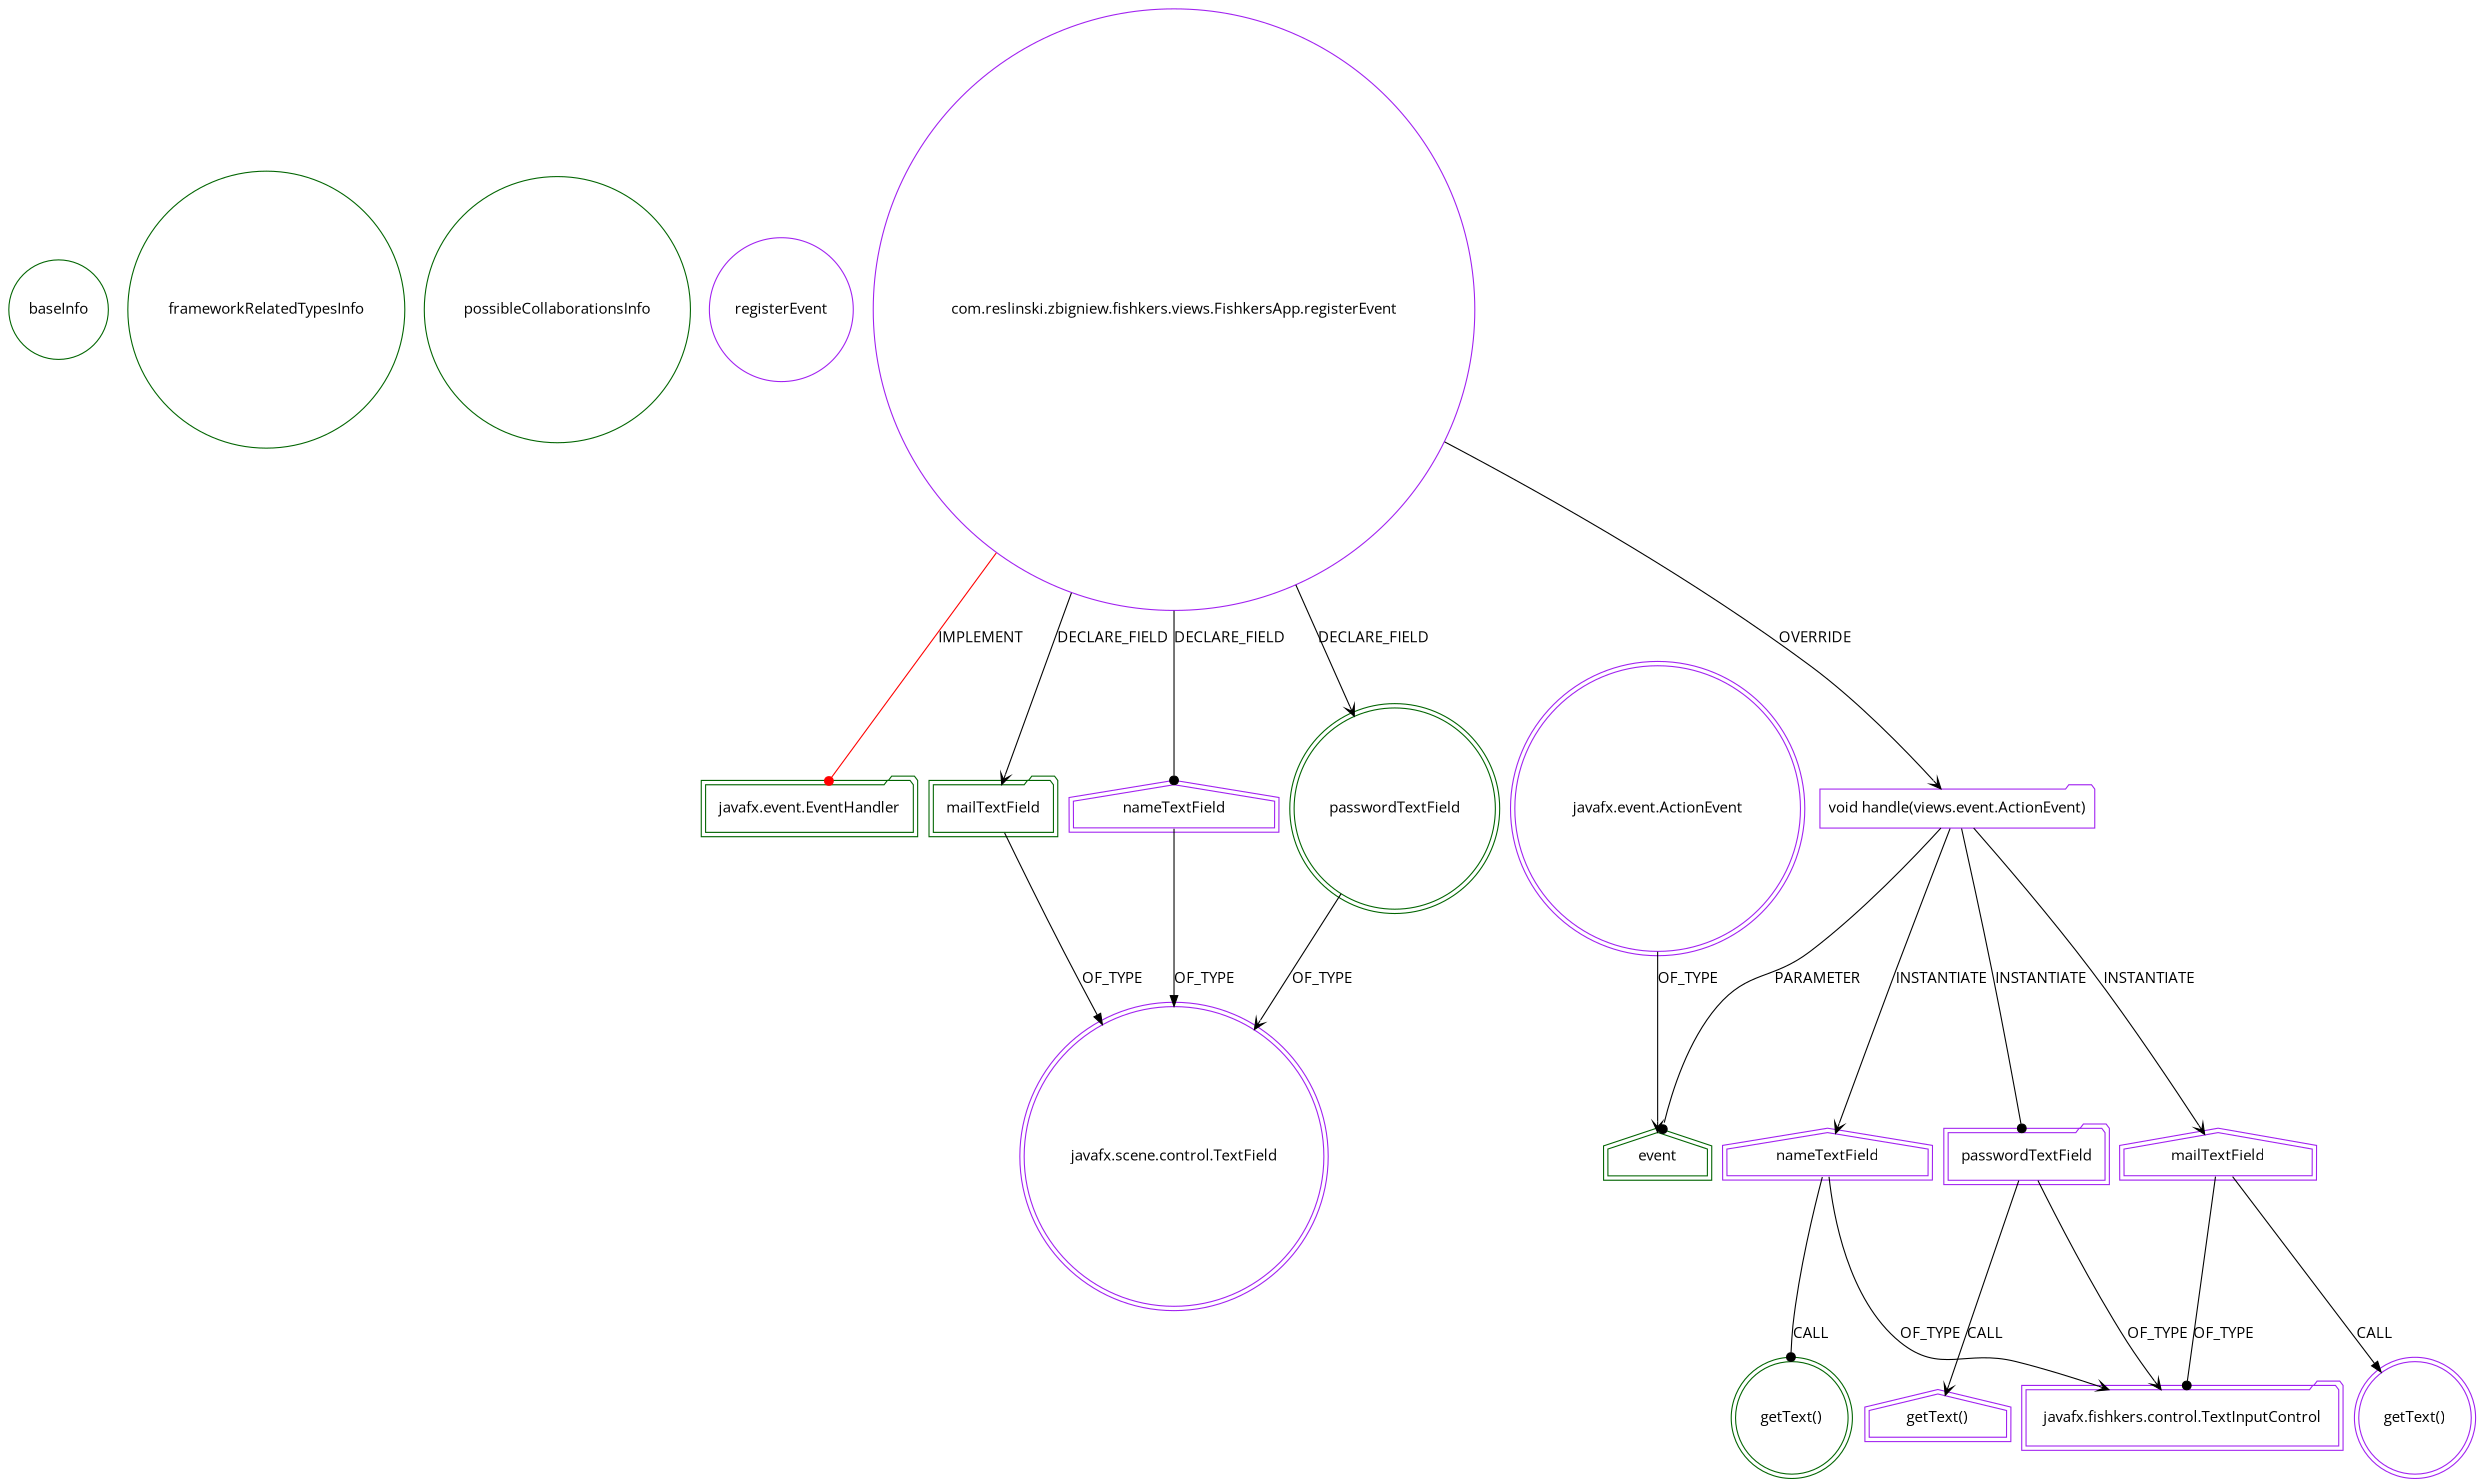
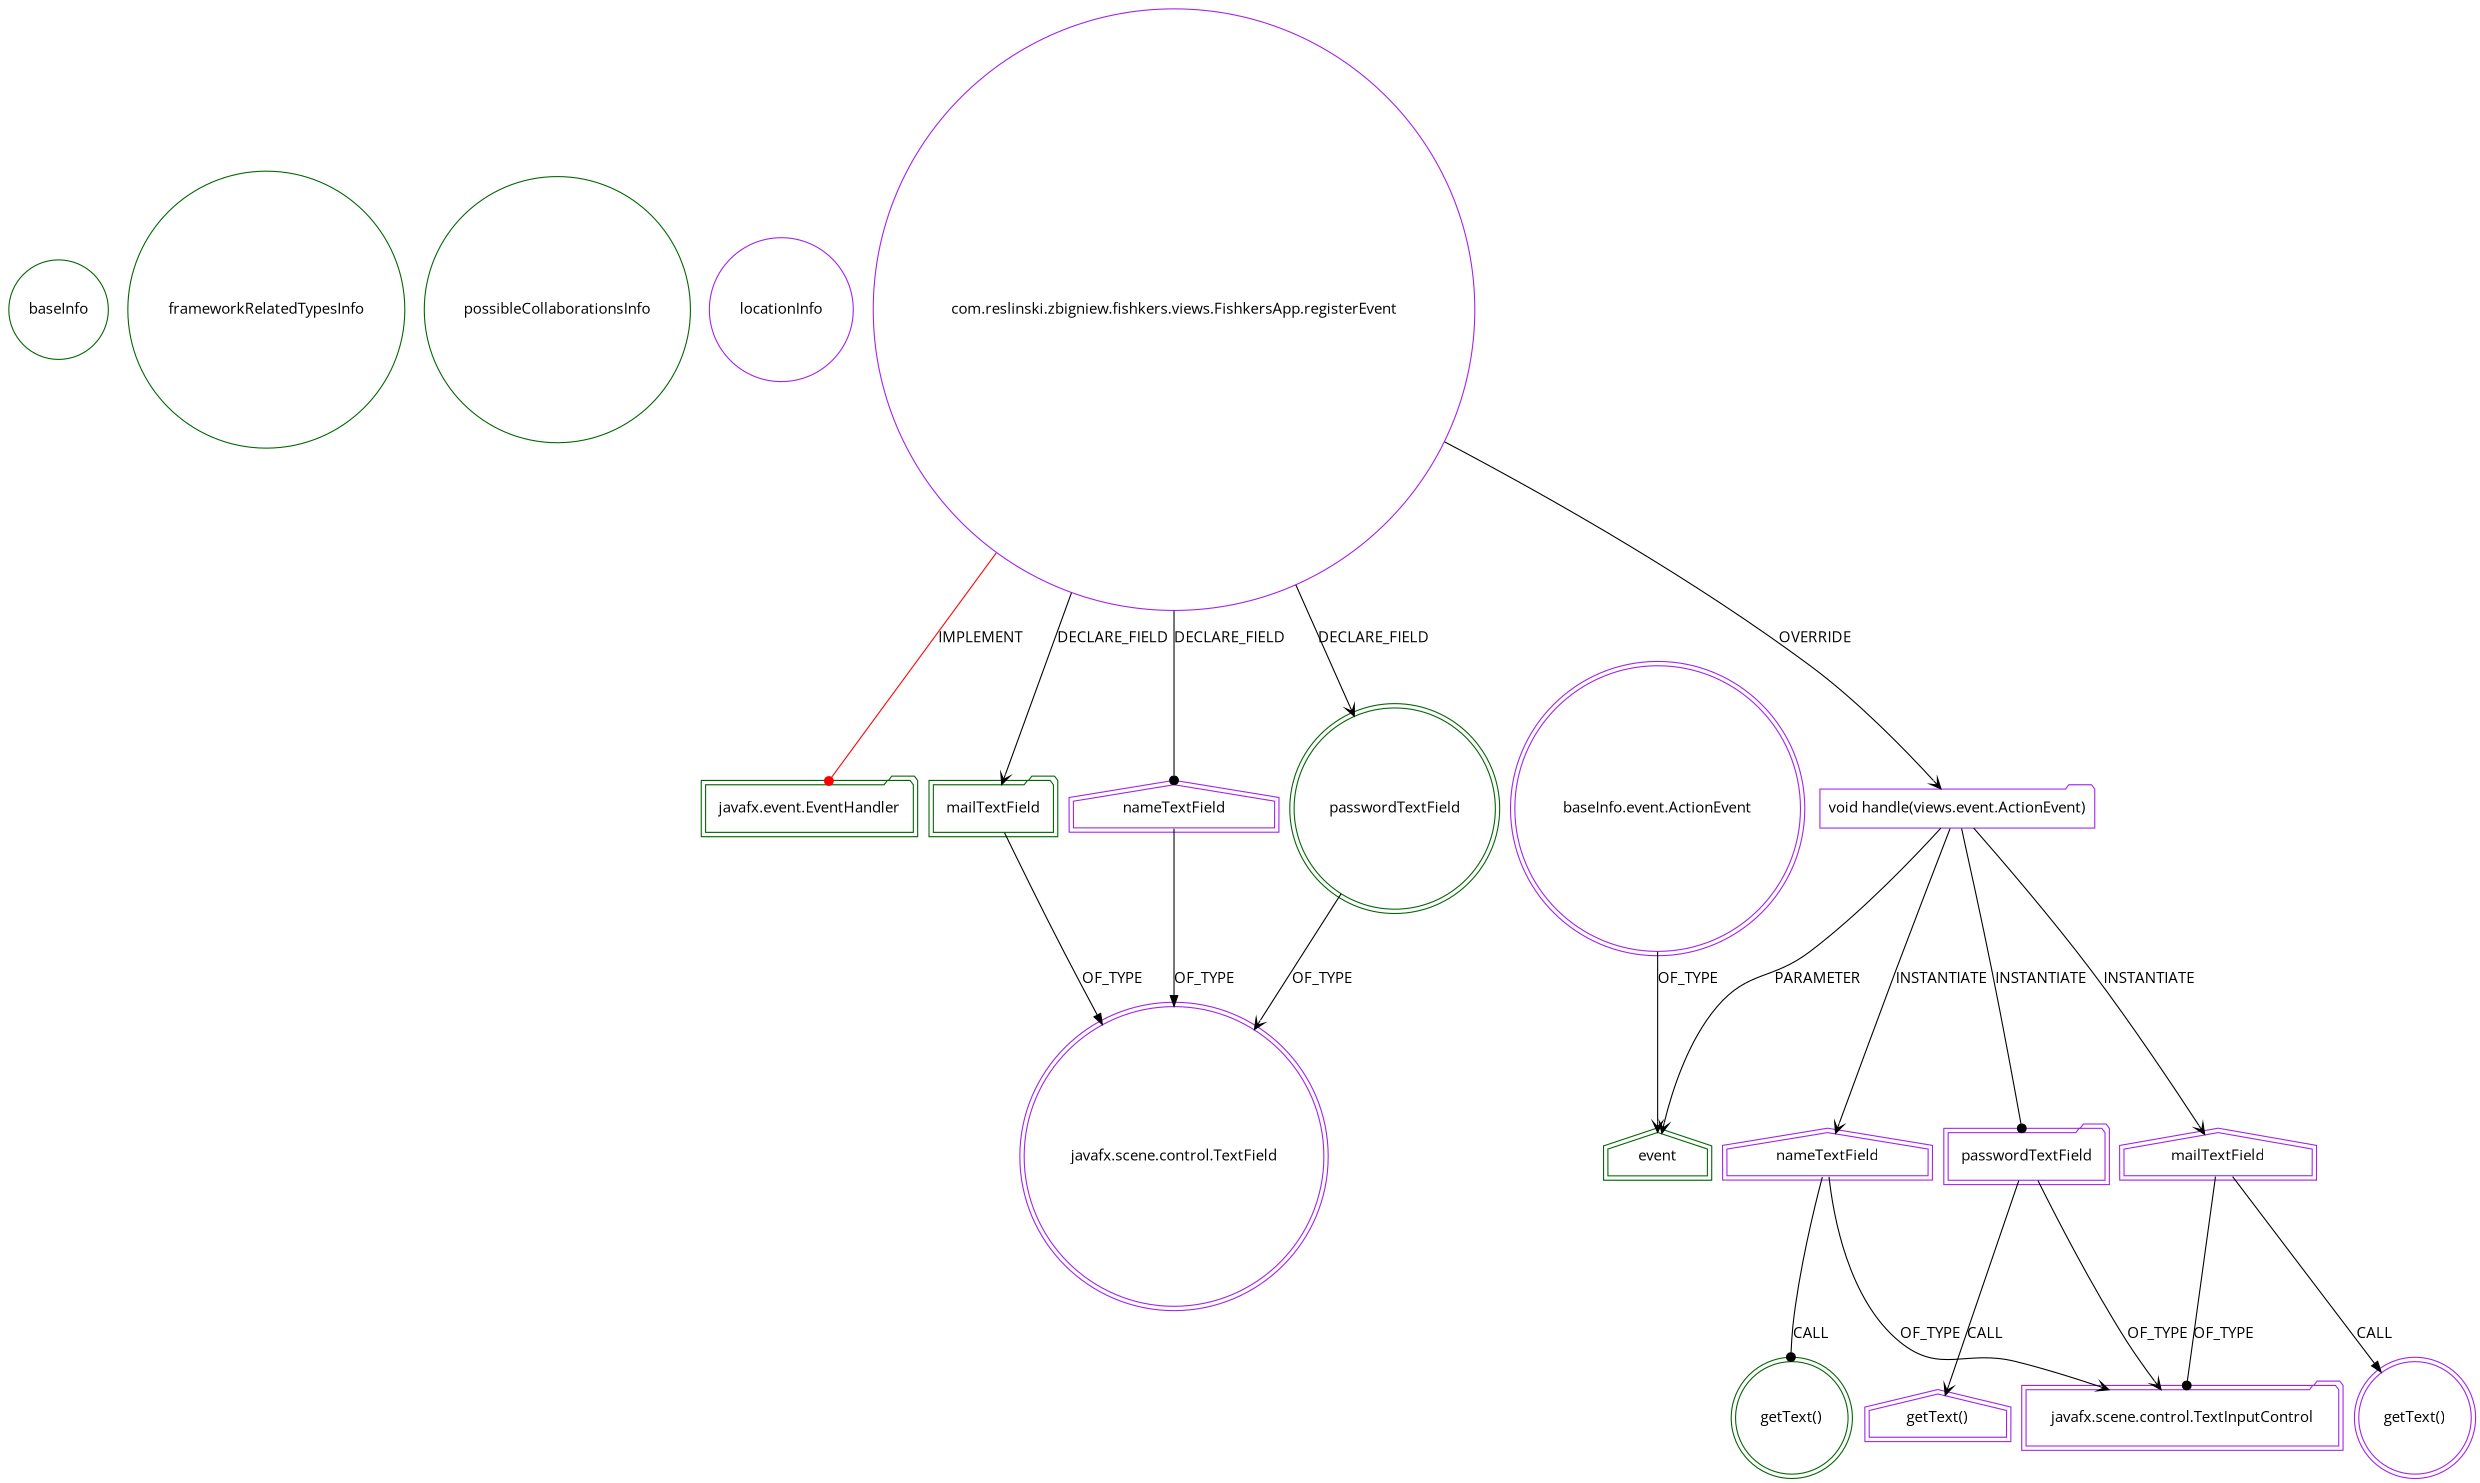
(781, 310) -> (781, 310)
(1658, 809) -> (1658, 809)
(1785, 966) -> (1785, 966)
(2182, 1418) -> (2182, 1418)
